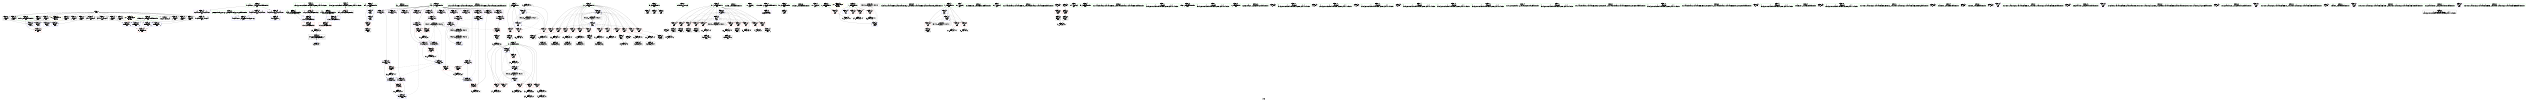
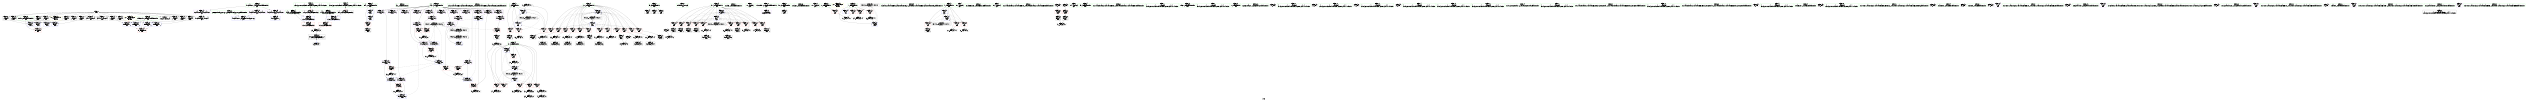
(747, 31) -> (746, 31)
